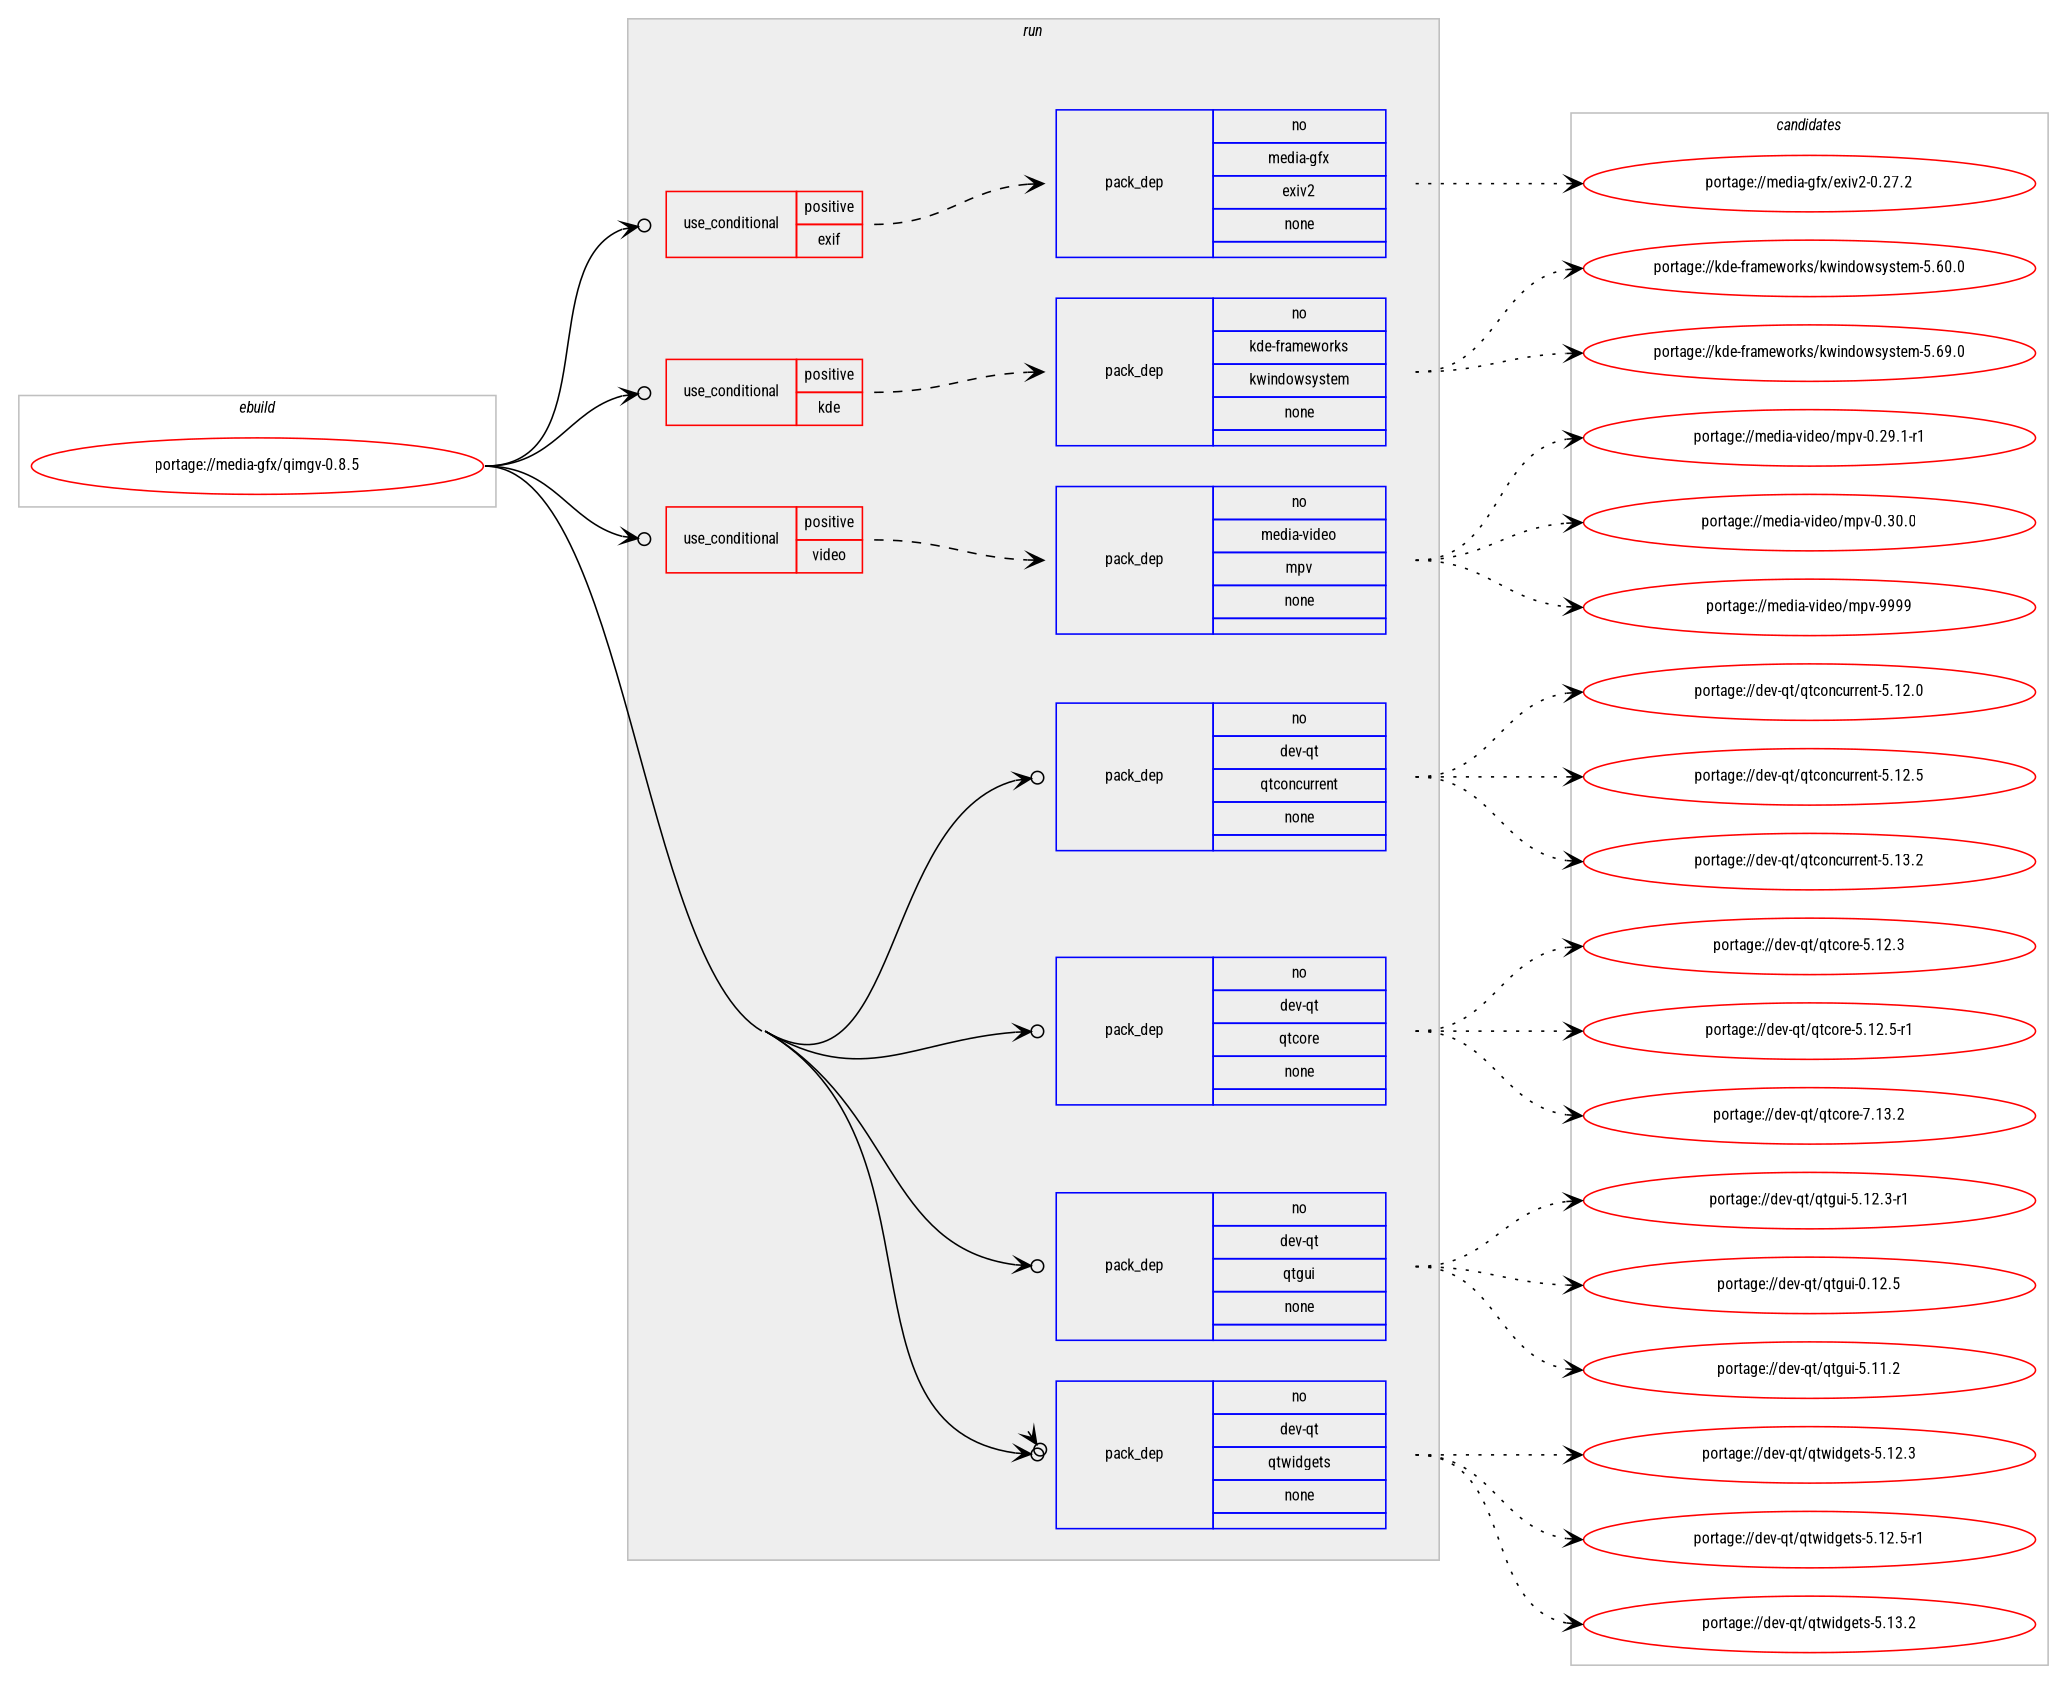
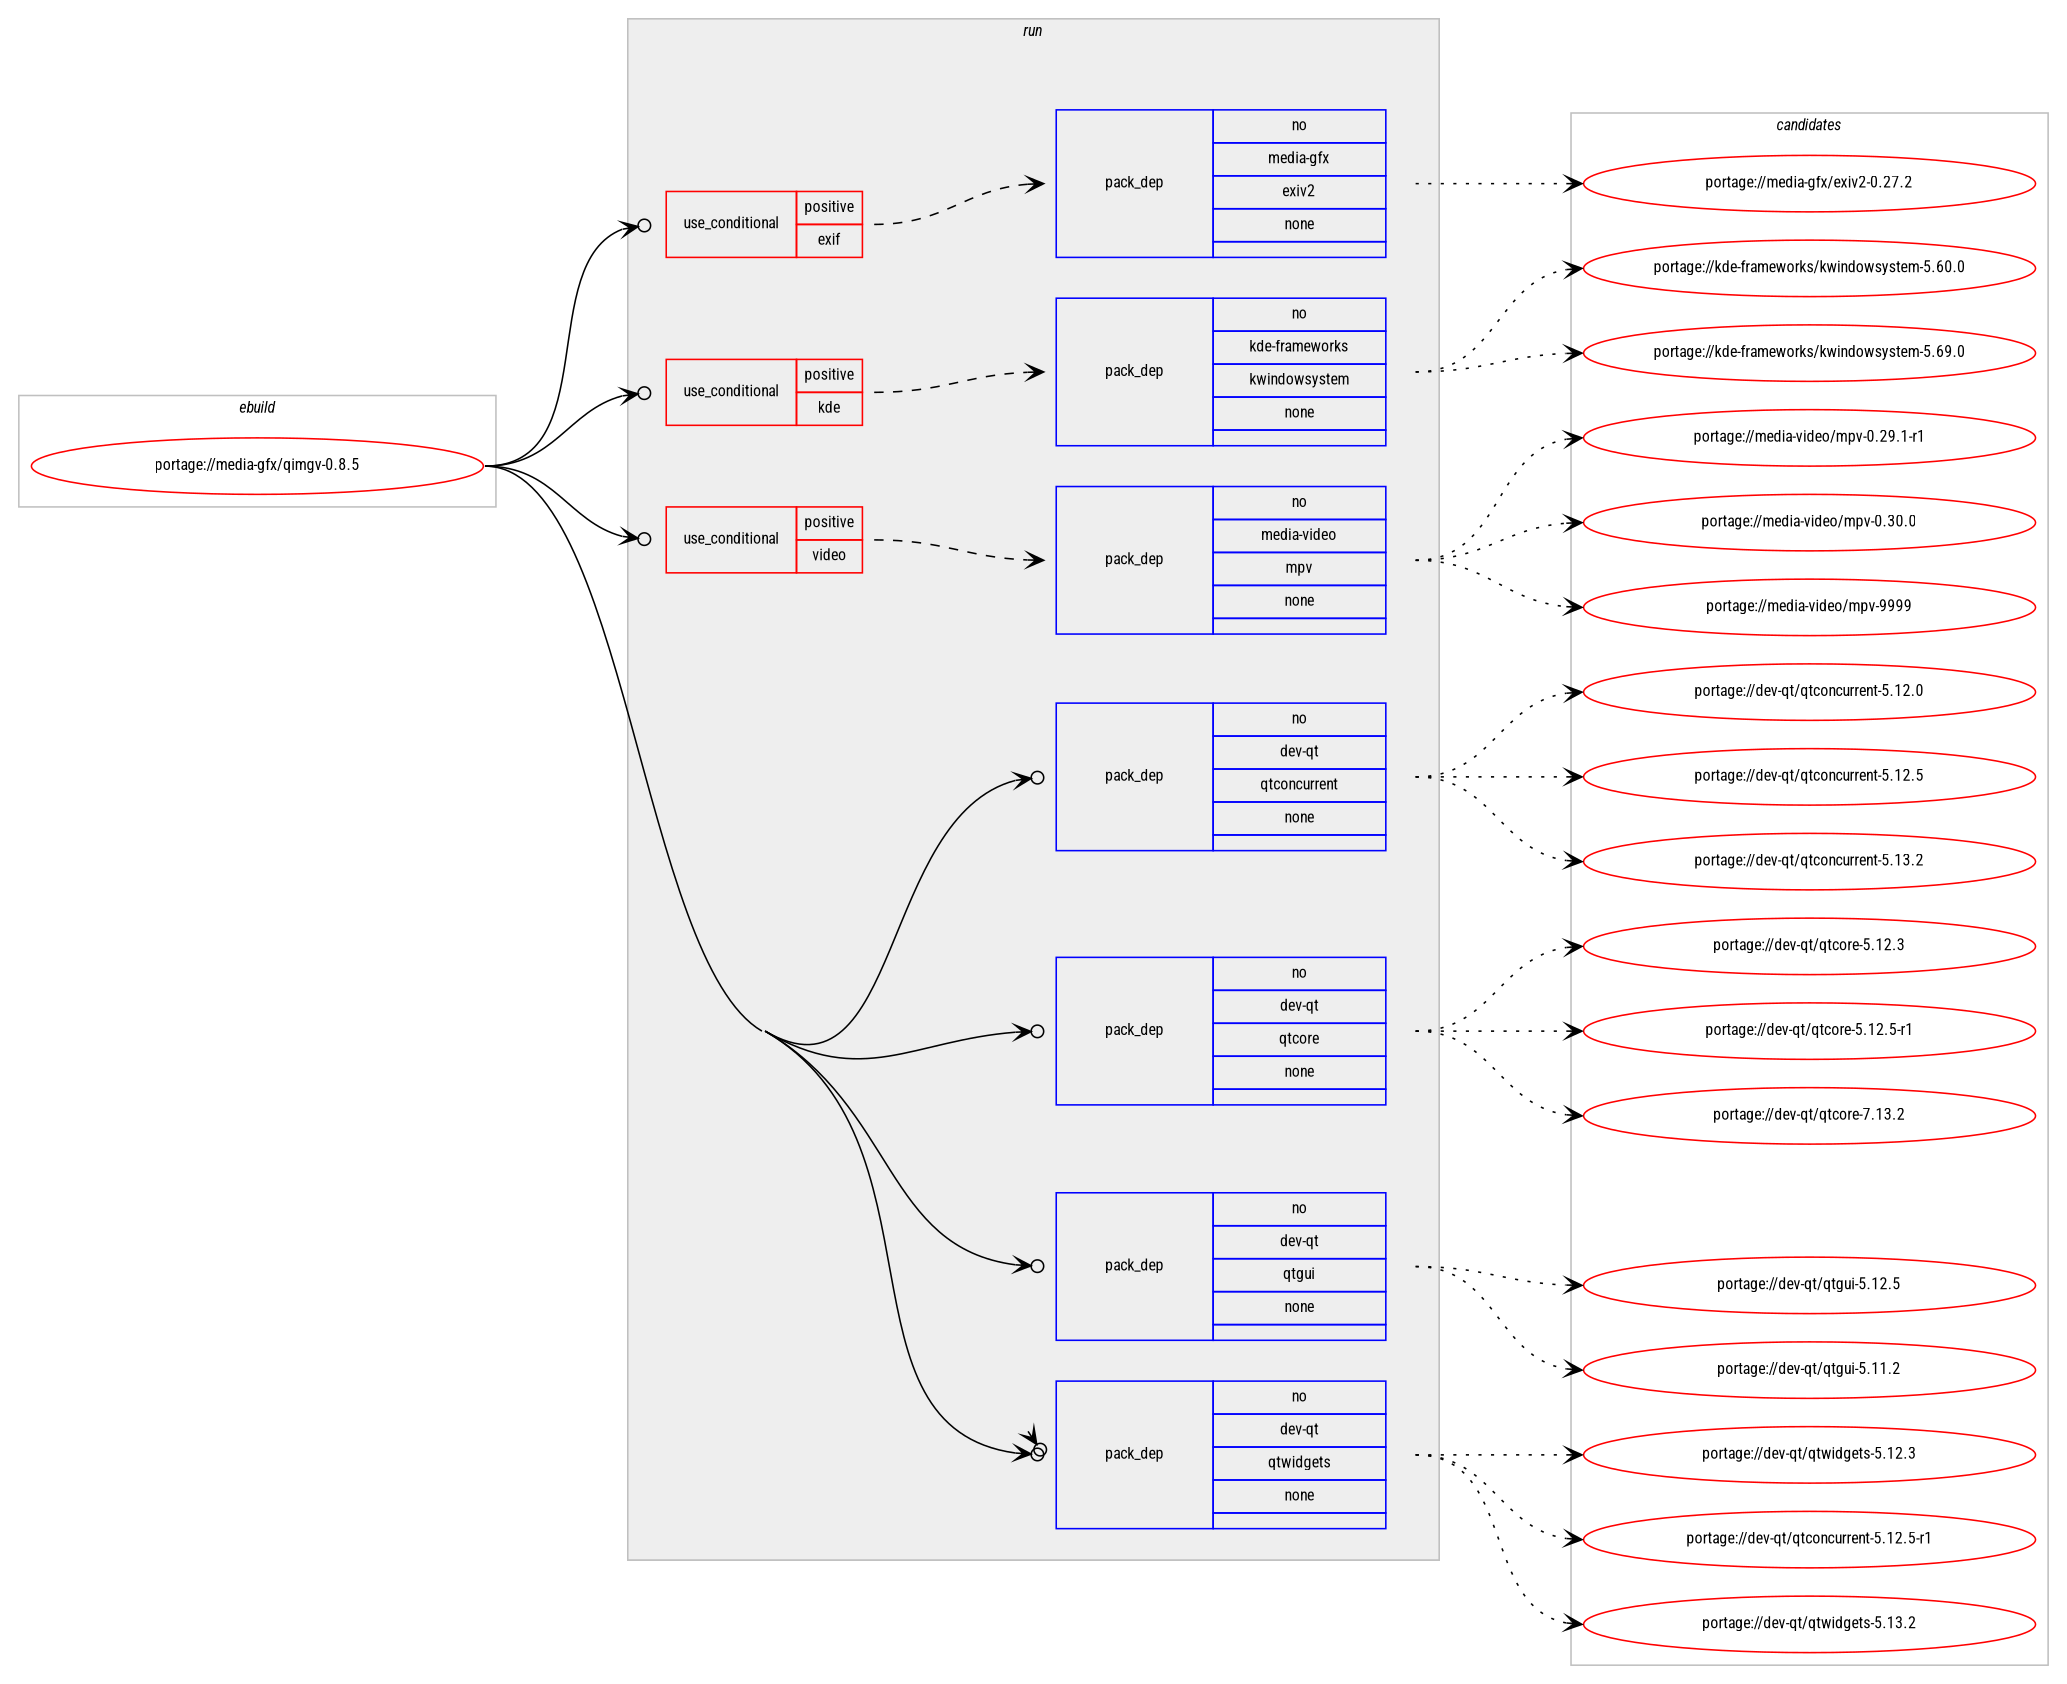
(1810, 1201) -> none
(1810, 1285) -> (1810, 1285)
(1810, 1540) -> (1810, 1540)
